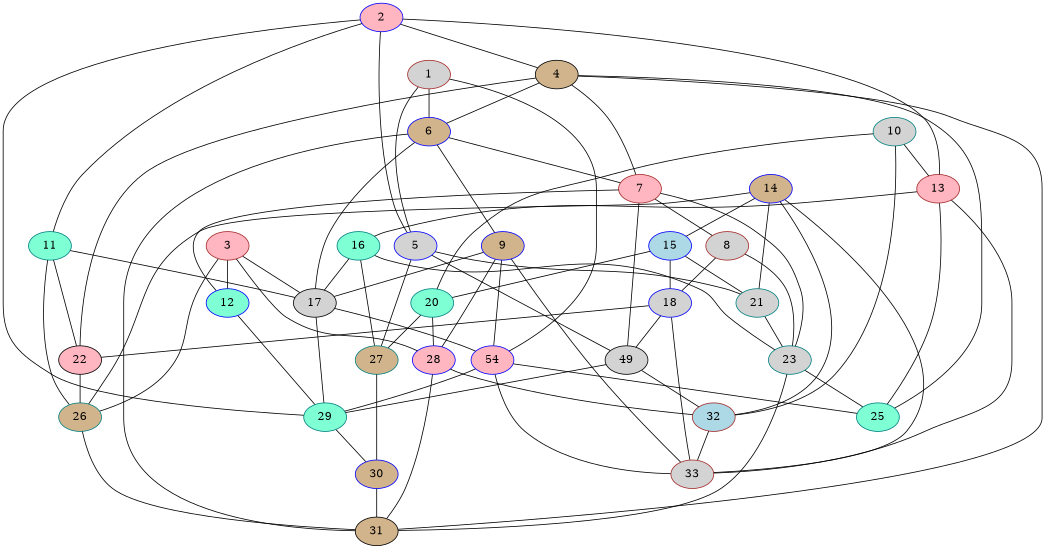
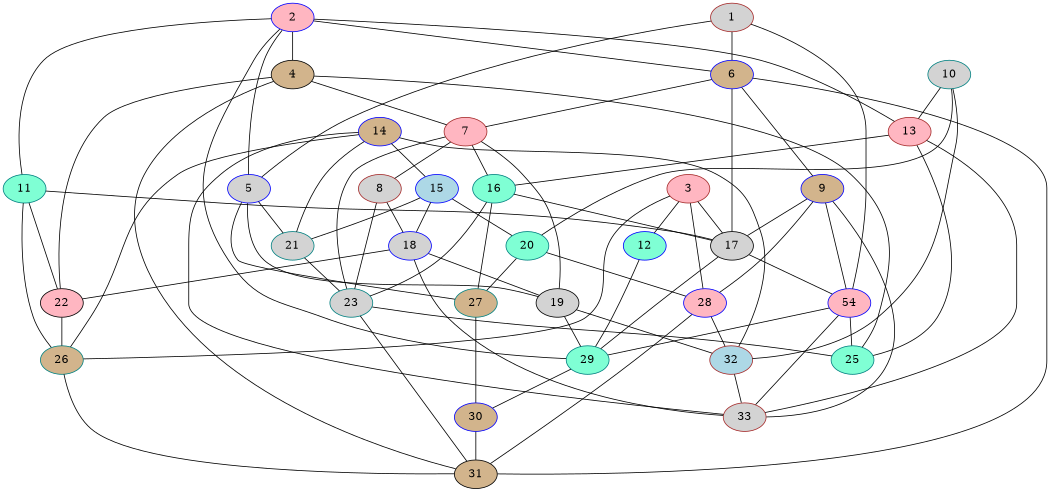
(493, 103) -> (512, 46)
(374, 201) -> (480, 160)
(627, 360) -> (558, 303)
